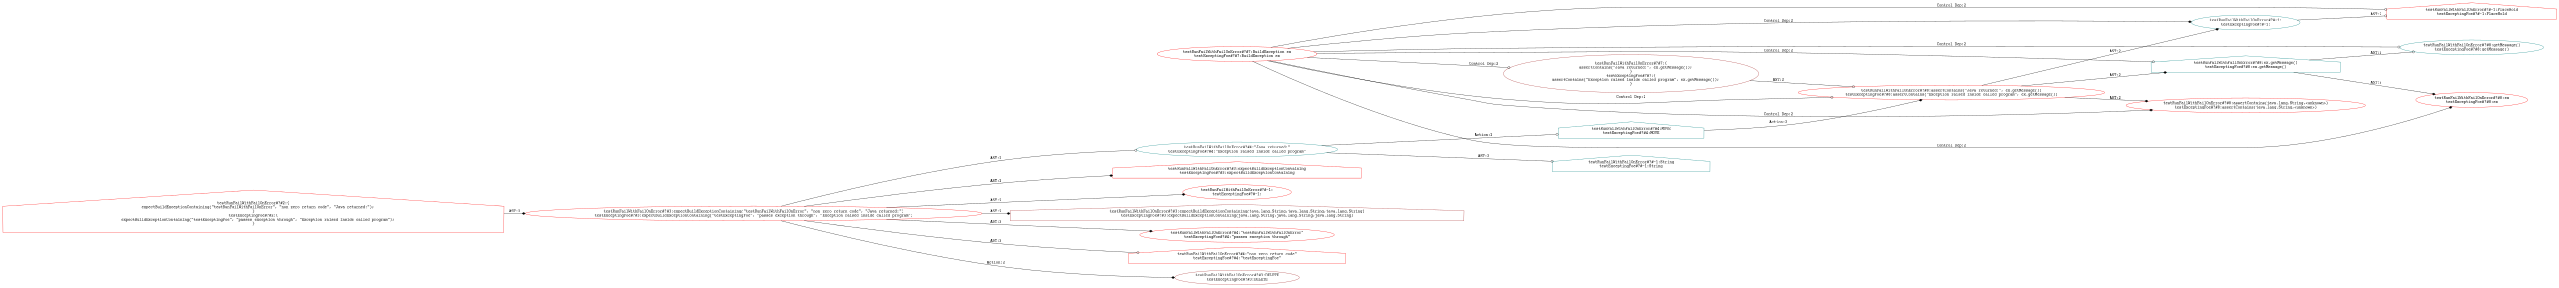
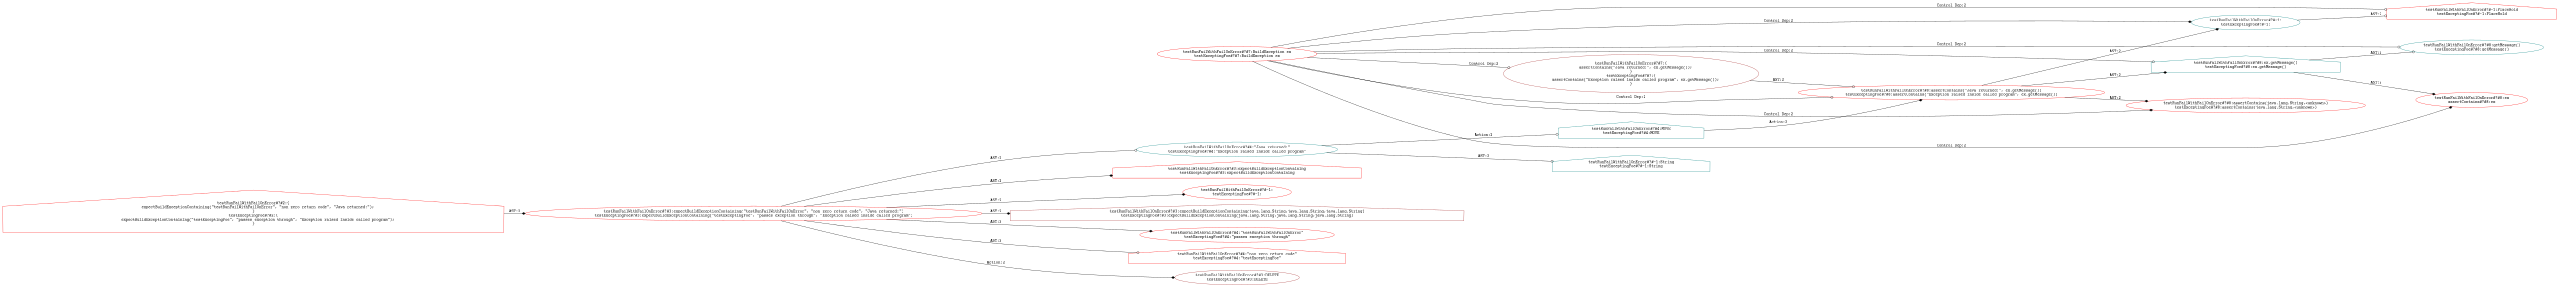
(2472, 100) -> (2472, 100)
